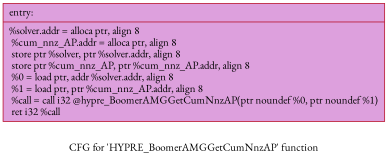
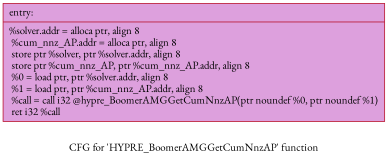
(92, 77) -> (89, 77)
